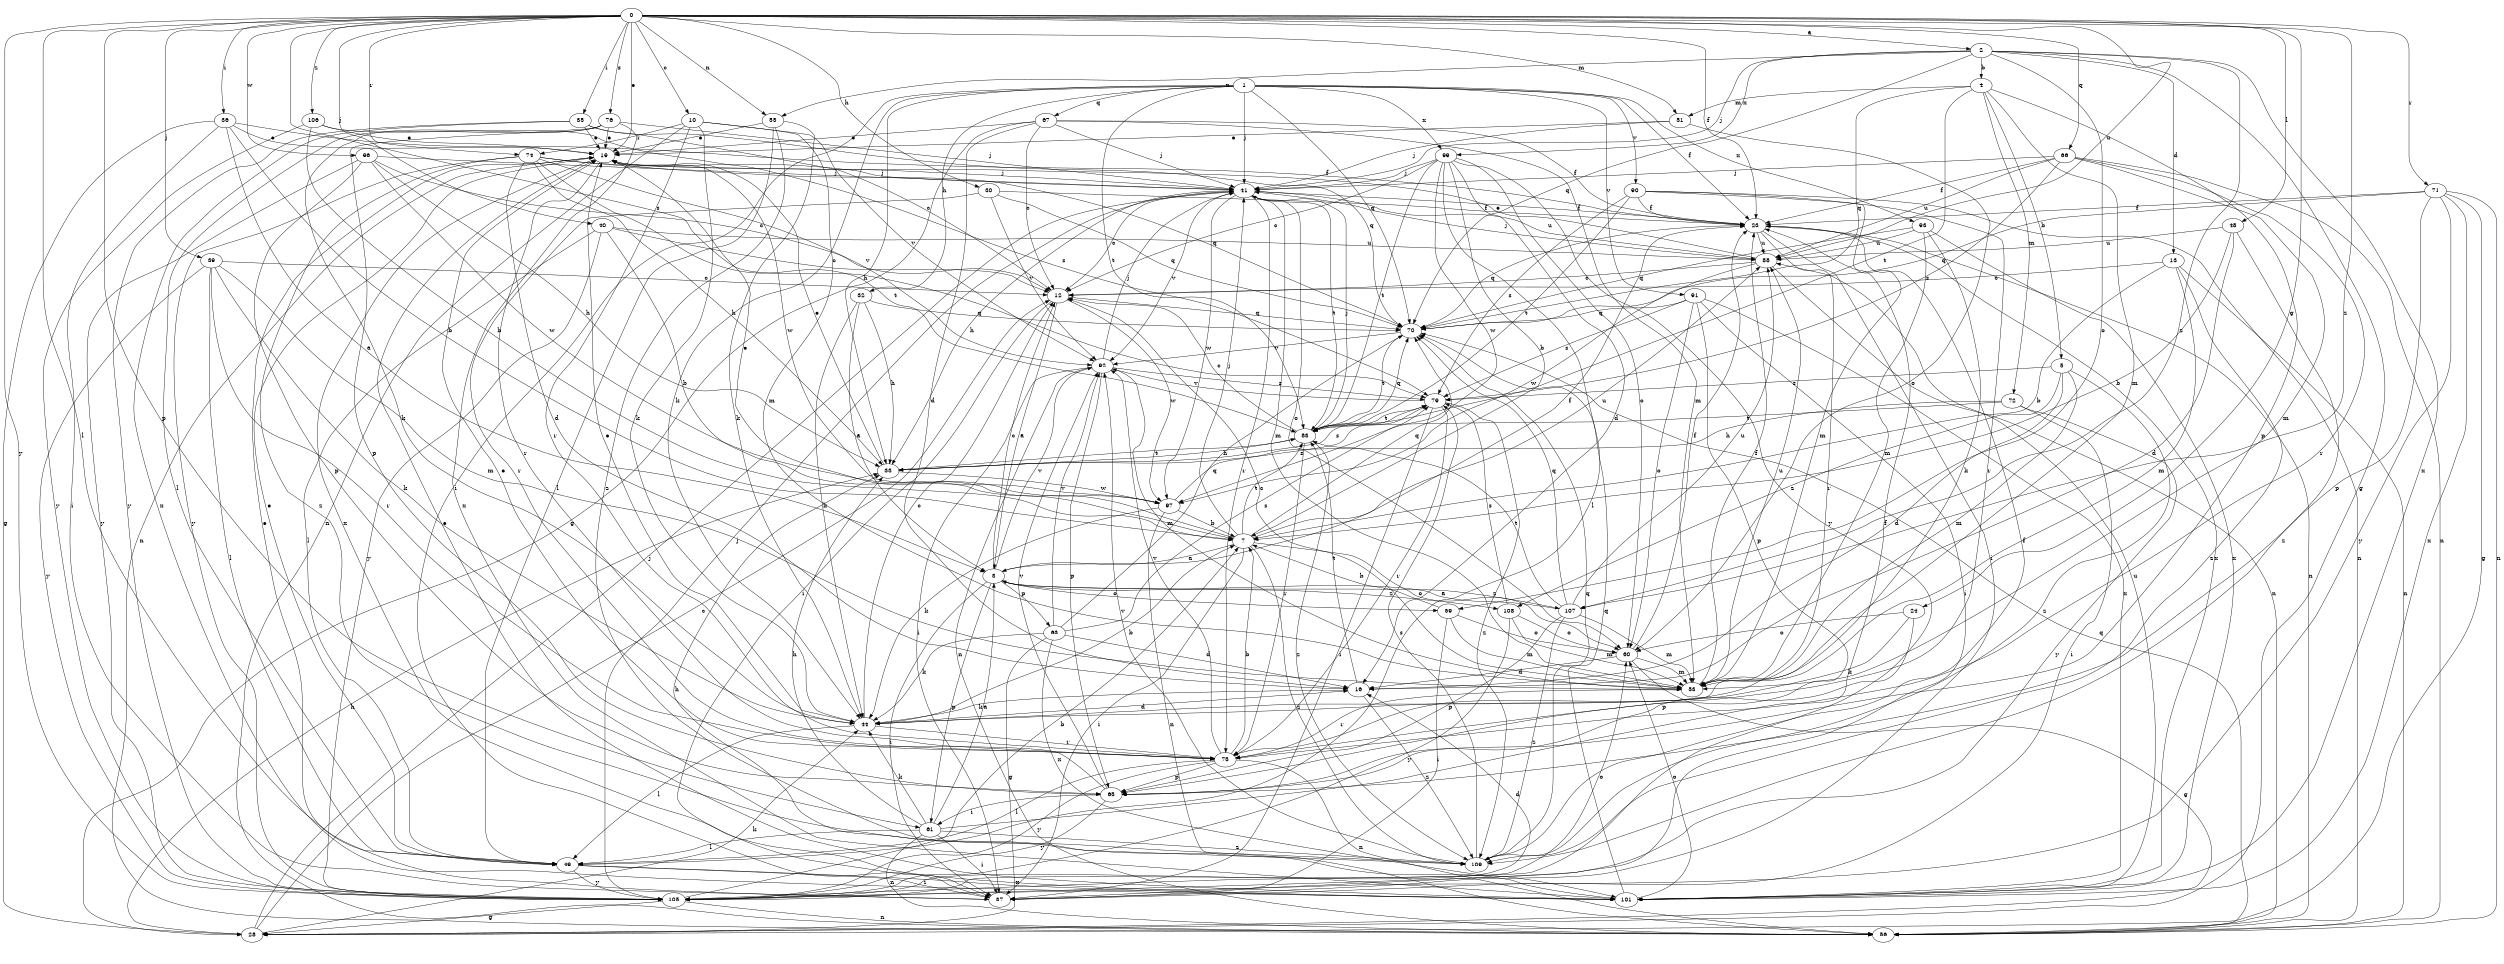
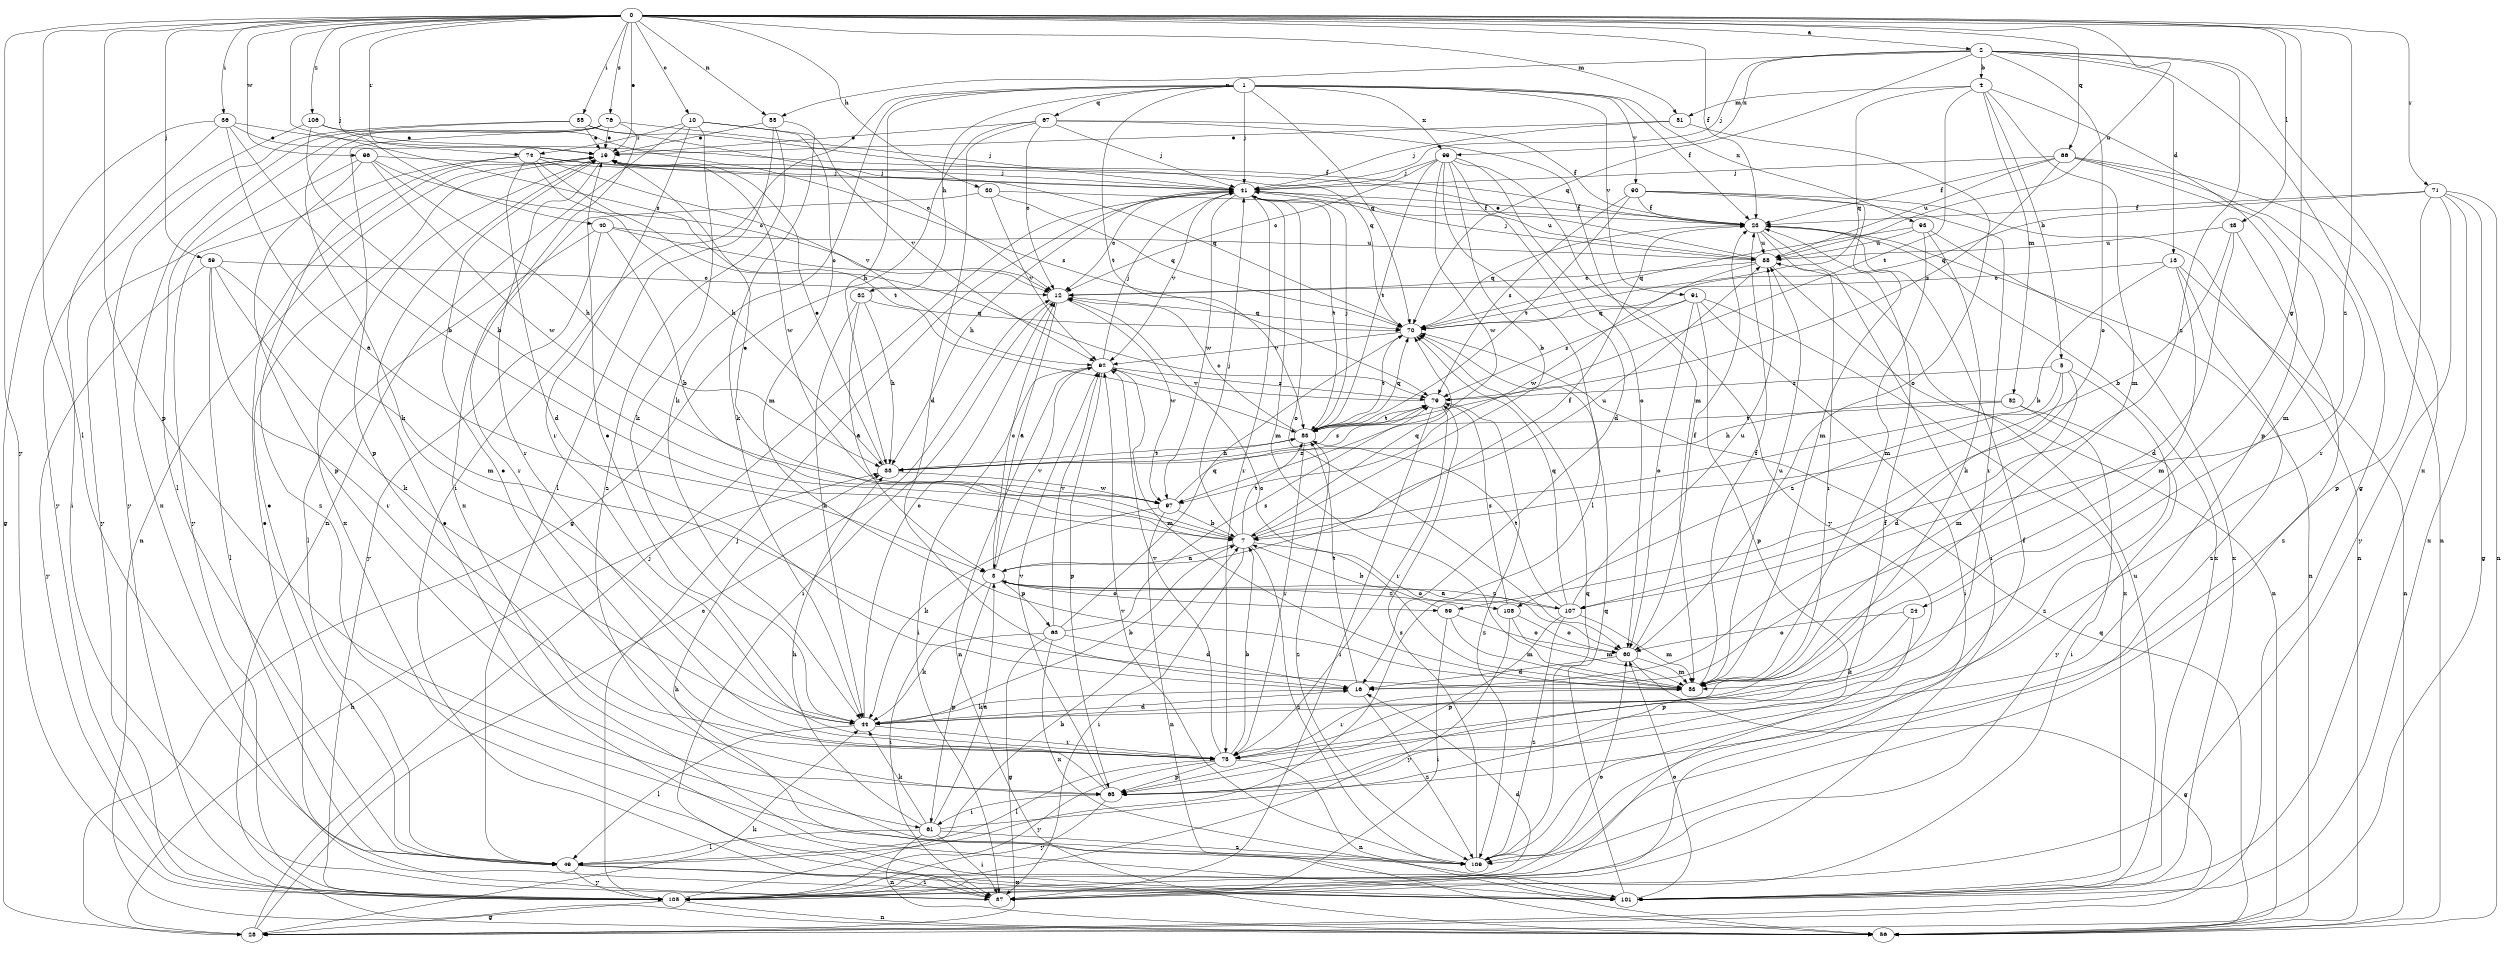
(2012, 401) -> (2012, 401)
